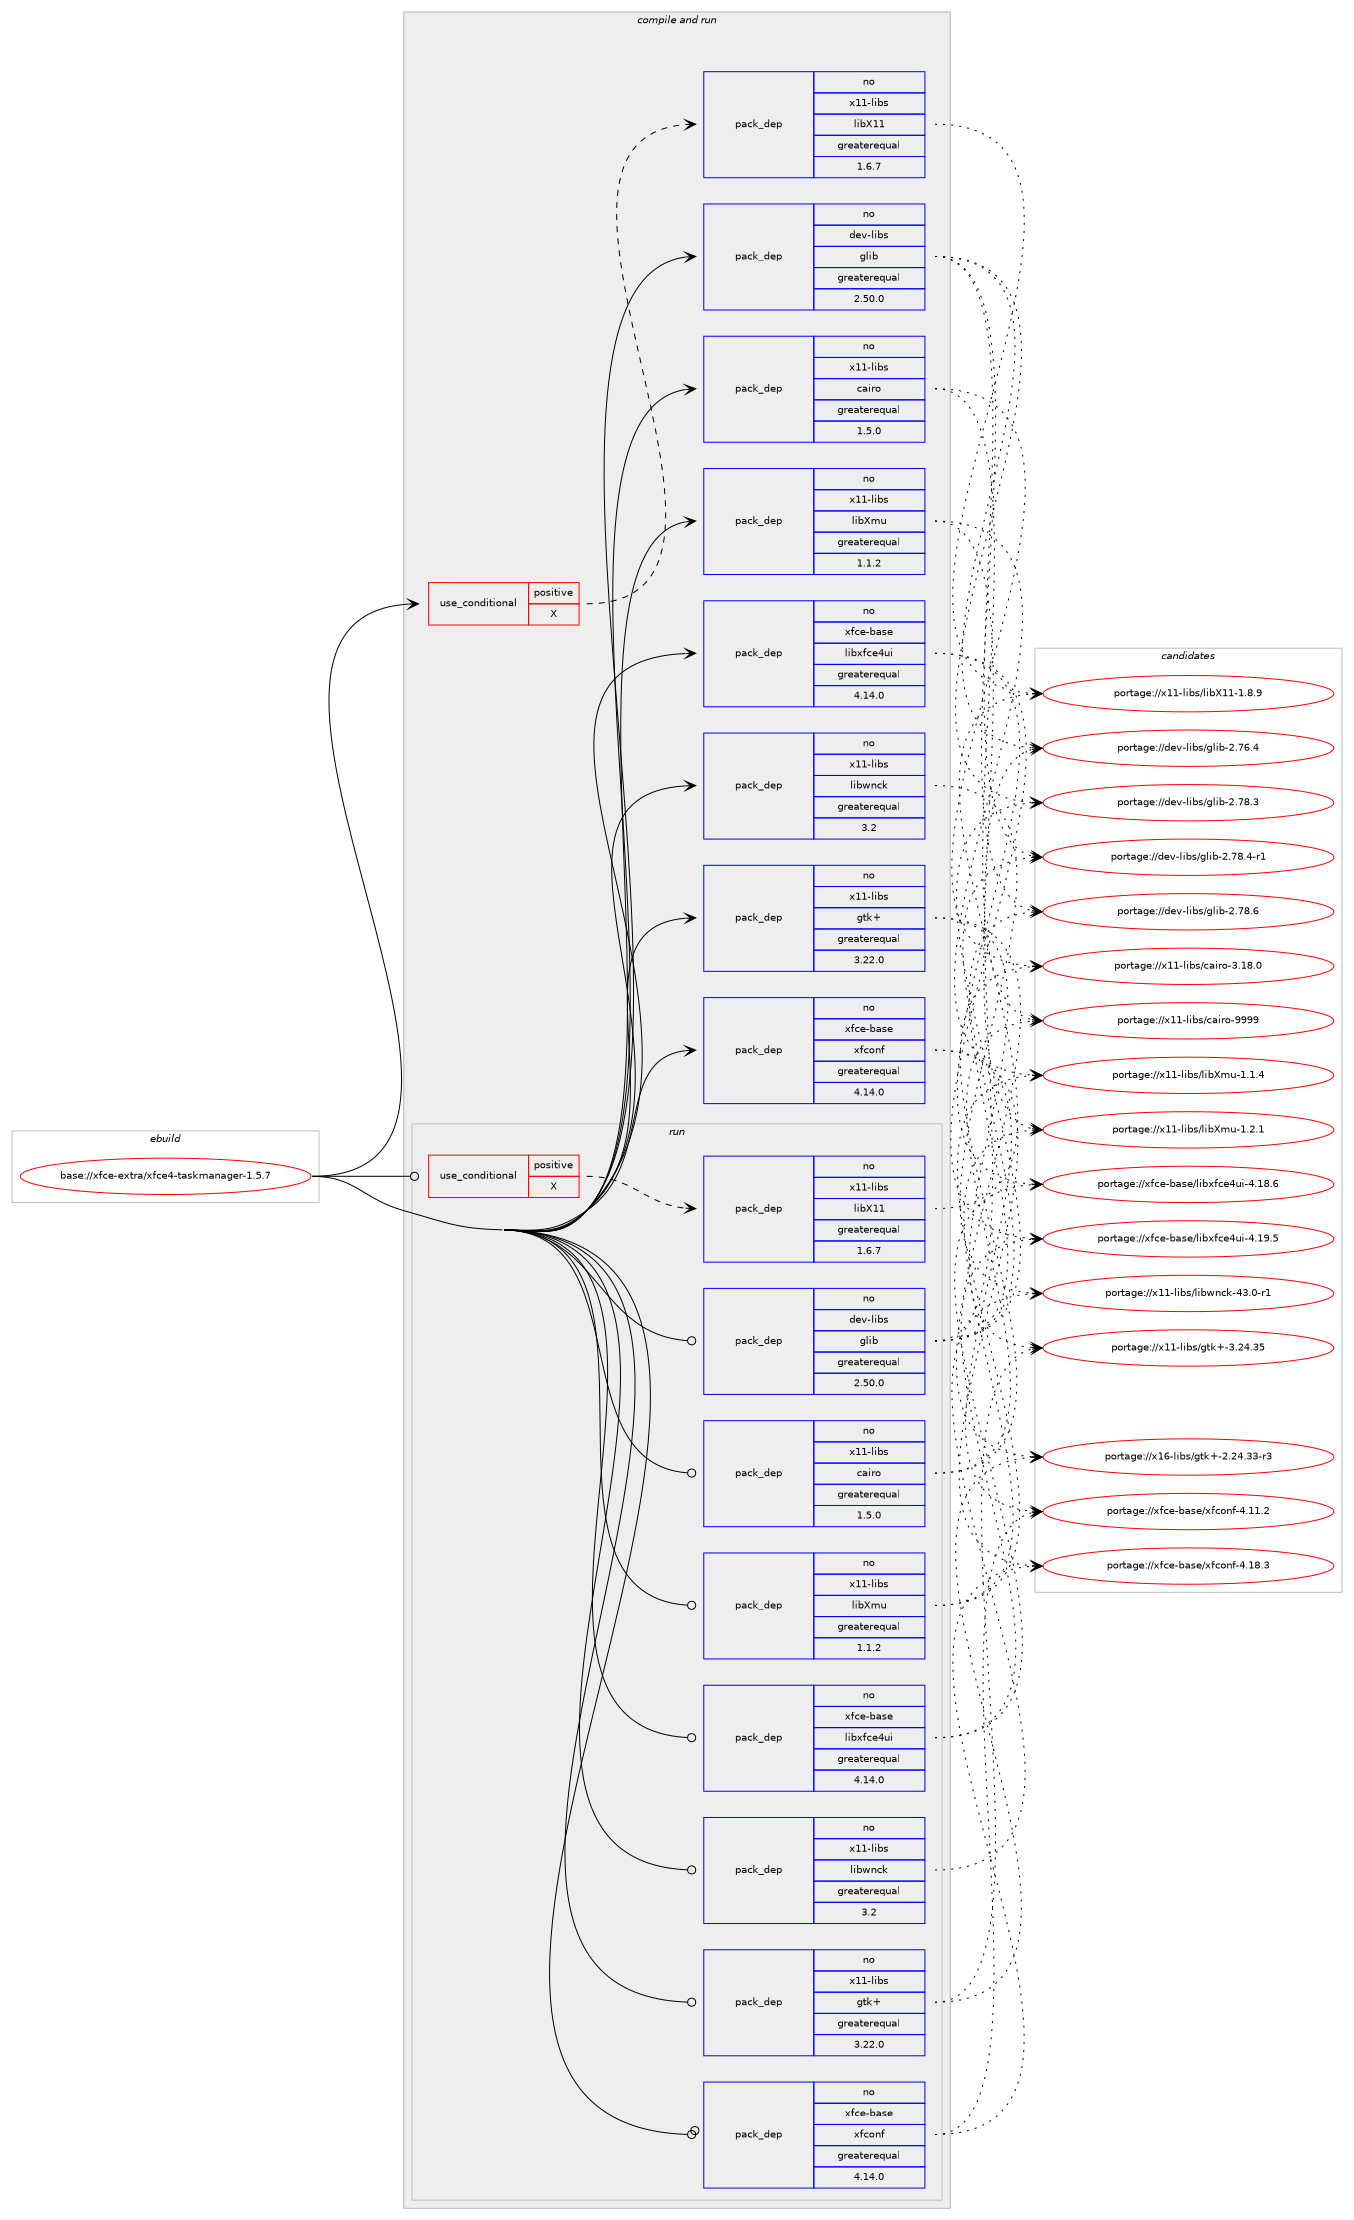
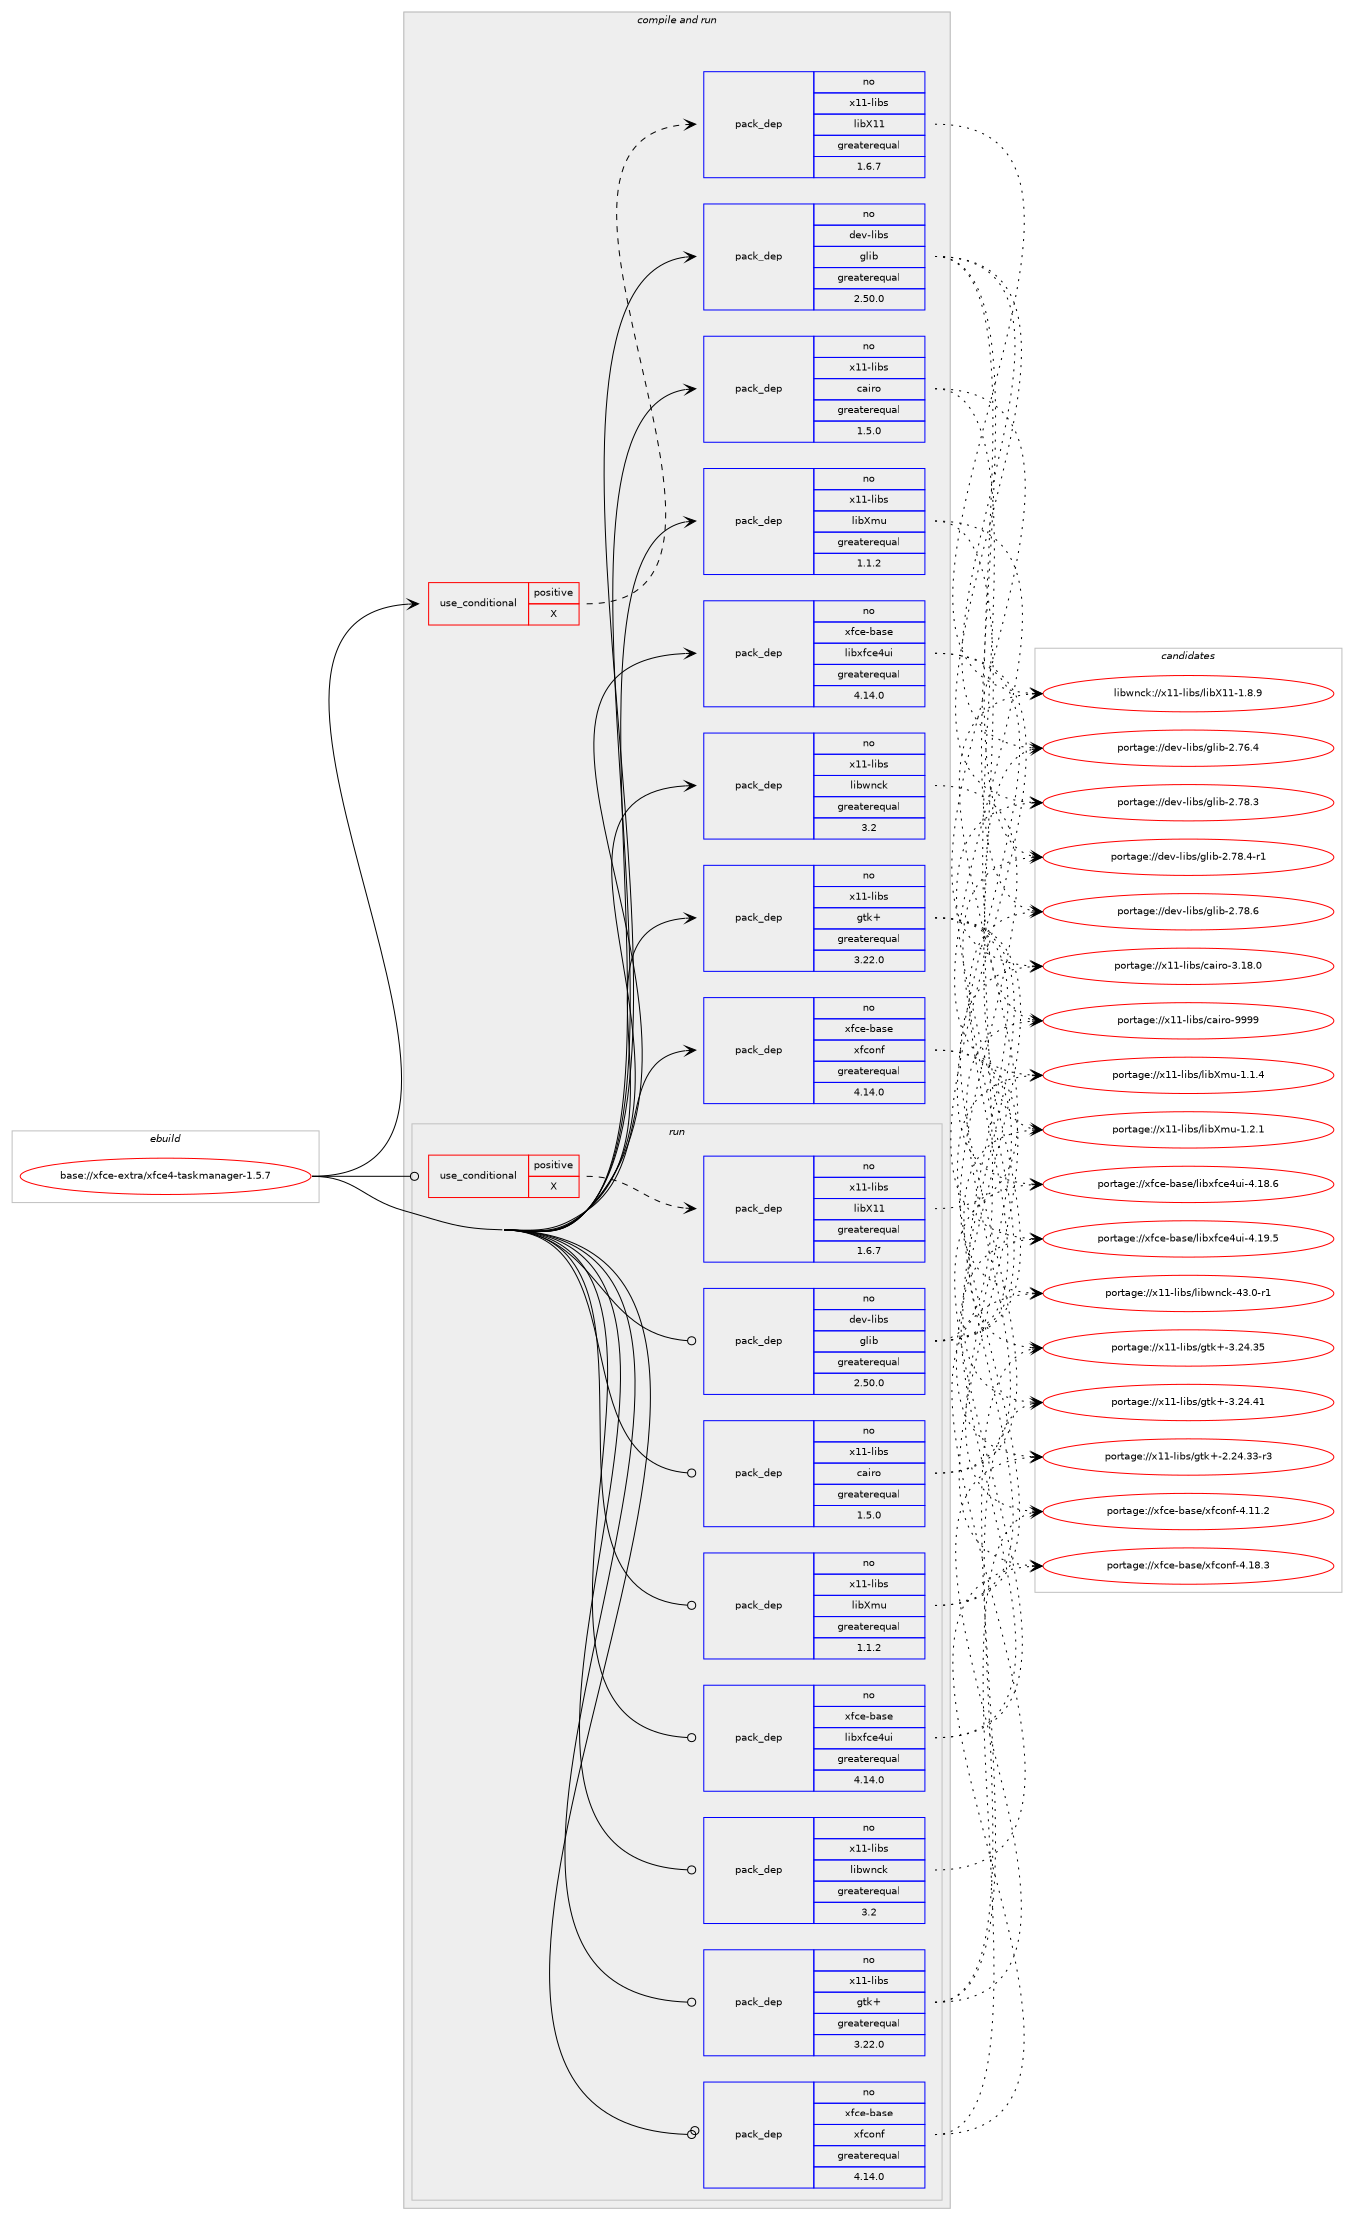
(1188, 694) -> (1188, 694)
none -> (1188, 1403)
(1188, 1457) -> (1188, 1457)
